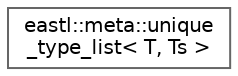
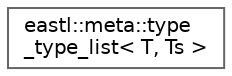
(119, 38) -> (116, 38)
